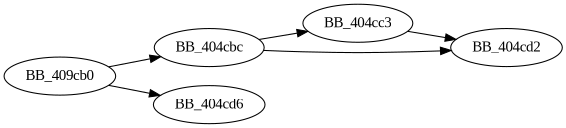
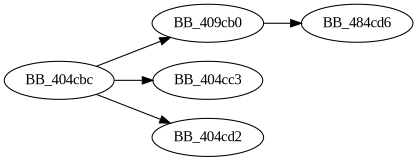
(426, 34) -> none
(129, 63) -> (129, 54)
(209, 105) -> (357, 23)
